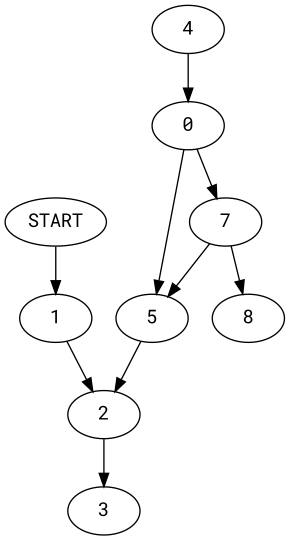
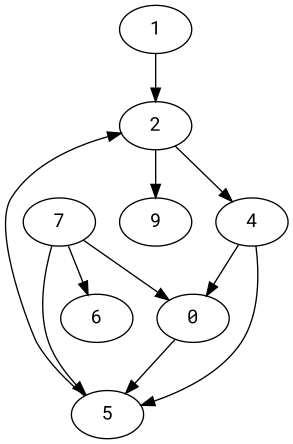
(204, 168) -> (120, 266)
none -> (199, 169)
(56, 222) -> none
(248, 318) -> (97, 318)
none -> (239, 345)
(104, 511) -> (156, 222)
